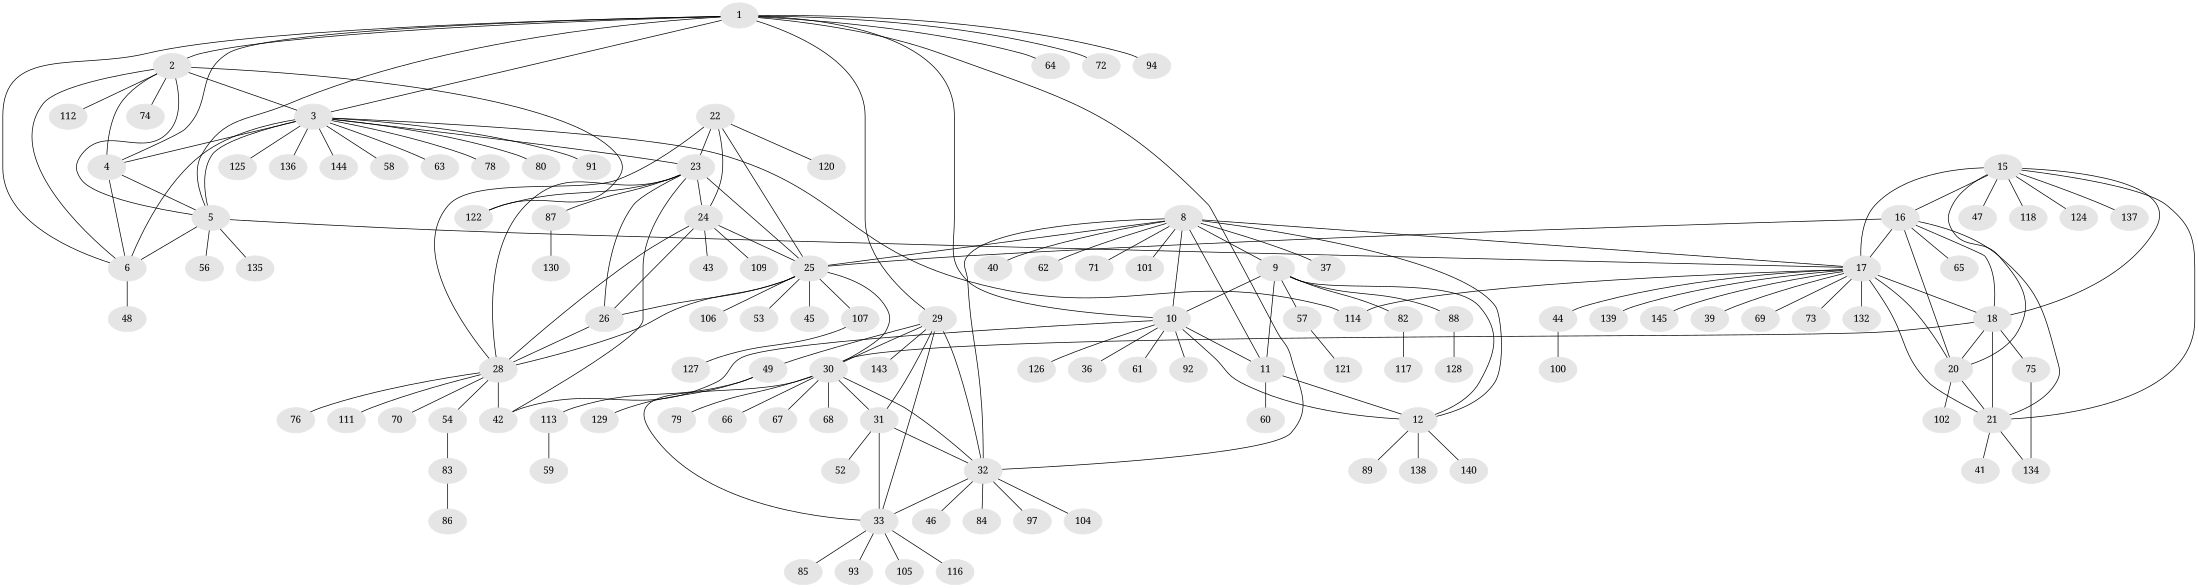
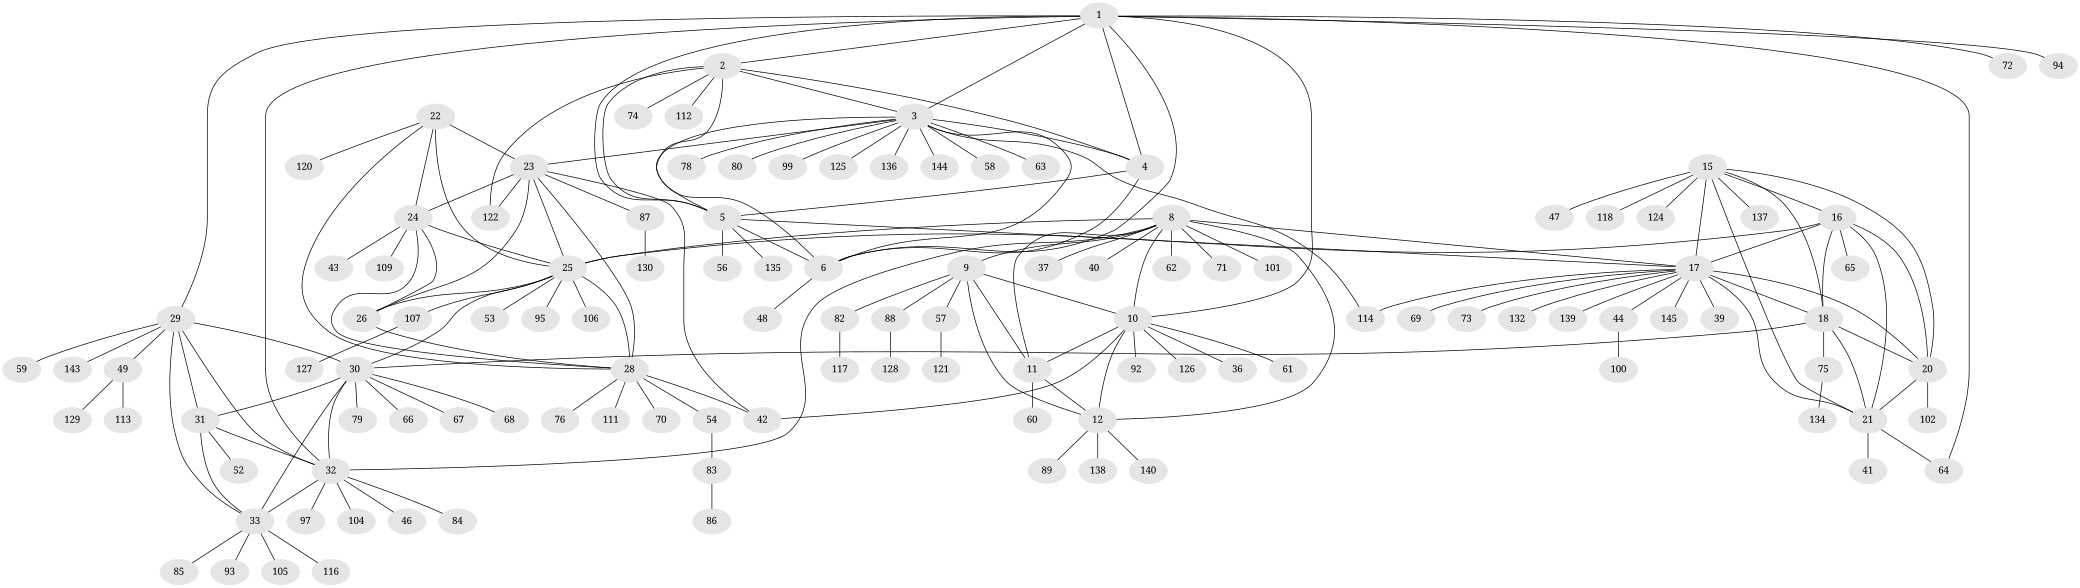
(592, 167) -> (788, 167)
(810, 319) -> (540, 319)
(549, 446) -> (97, 341)
(2012, 446) -> (1906, 446)
